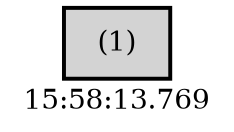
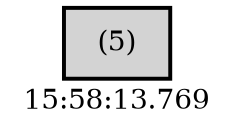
(117, 43) -> (117, 43)
